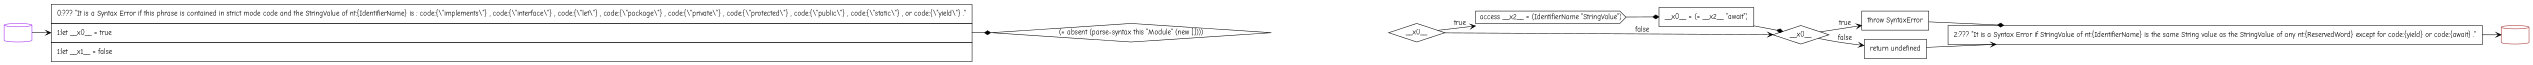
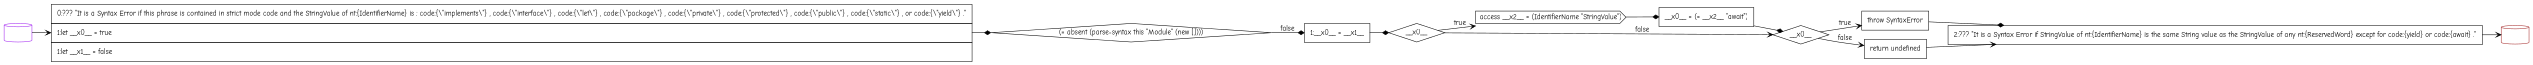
none -> (1337, 33)
